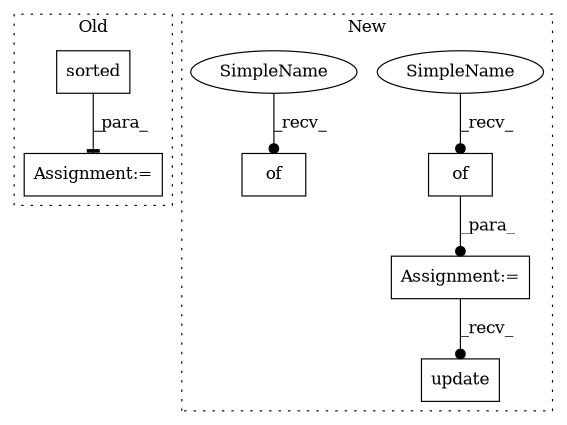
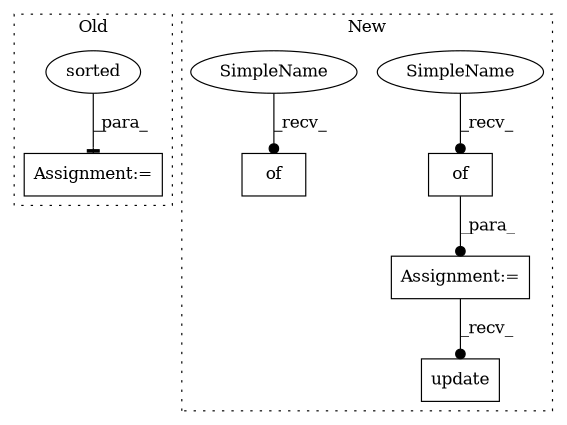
(93, 72) -> (93, 72)
